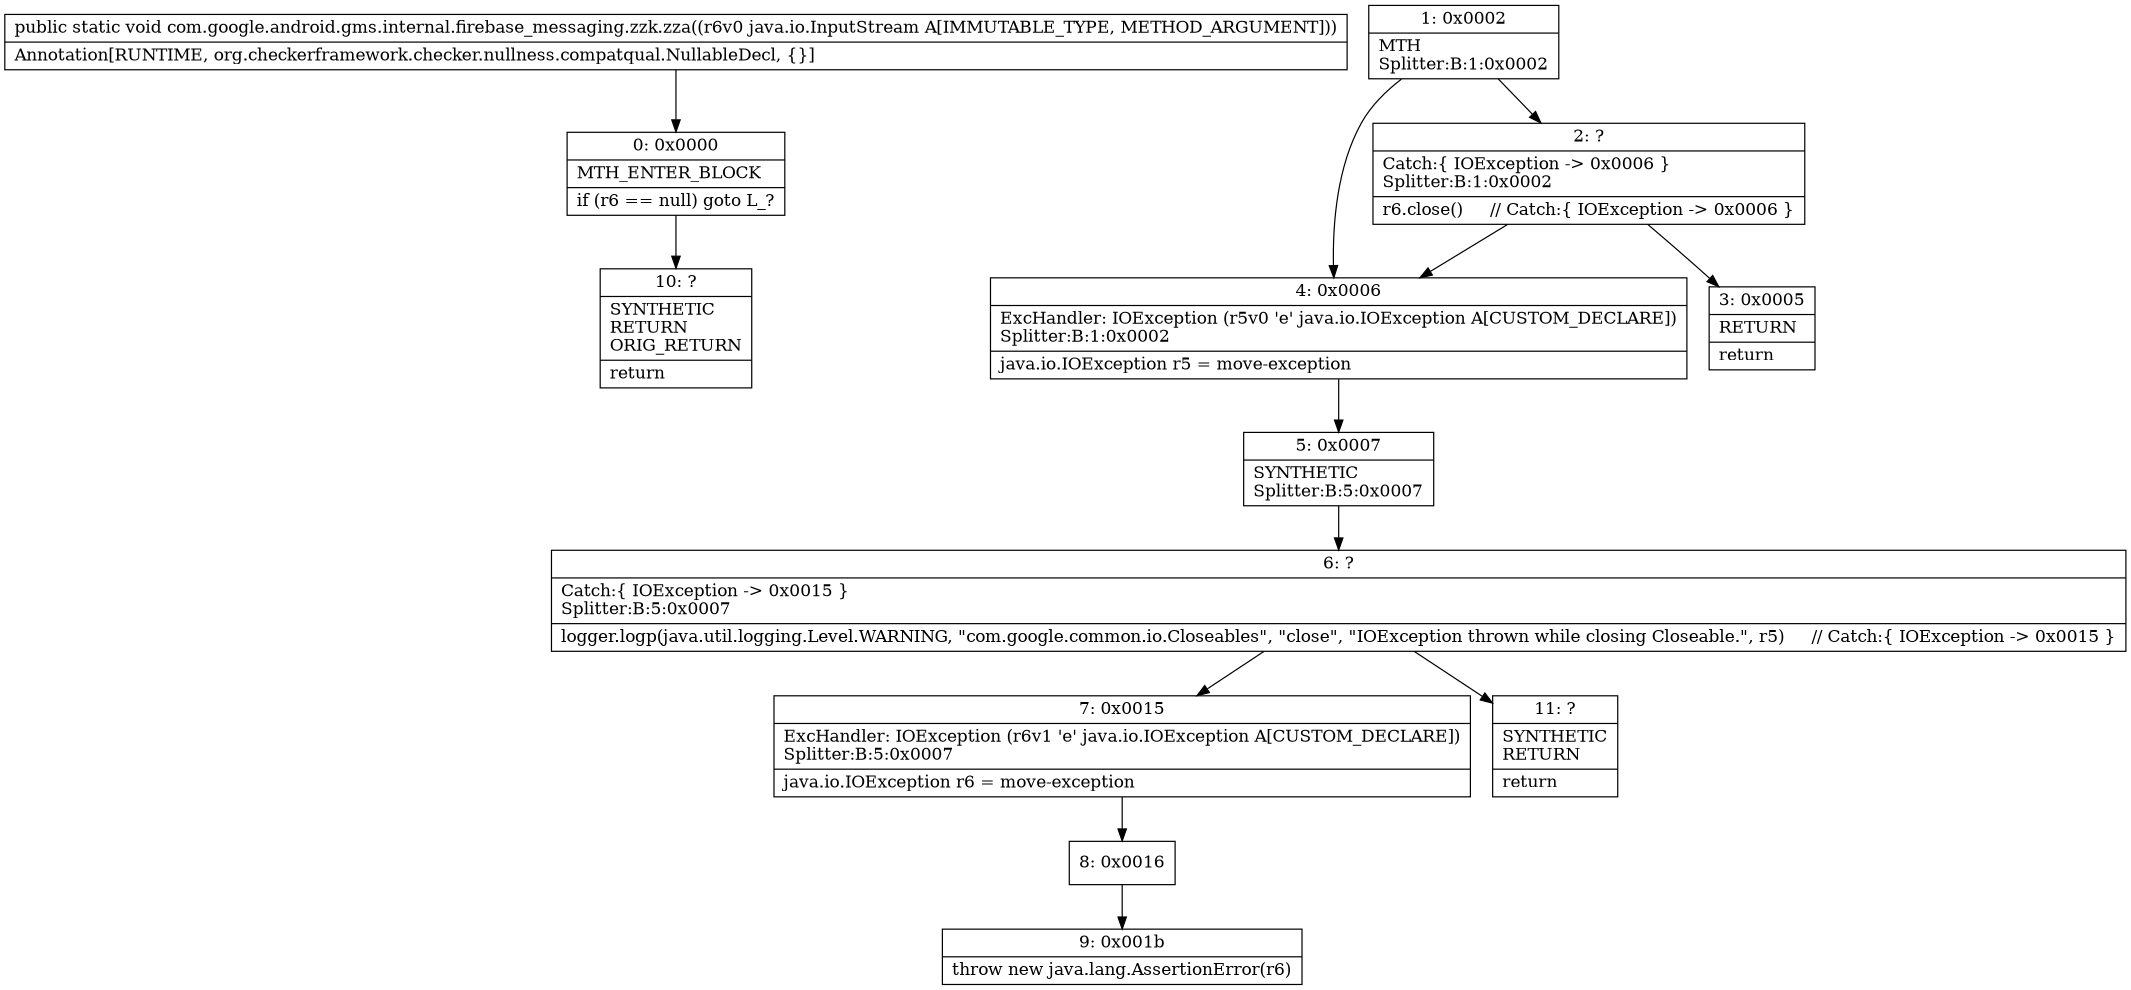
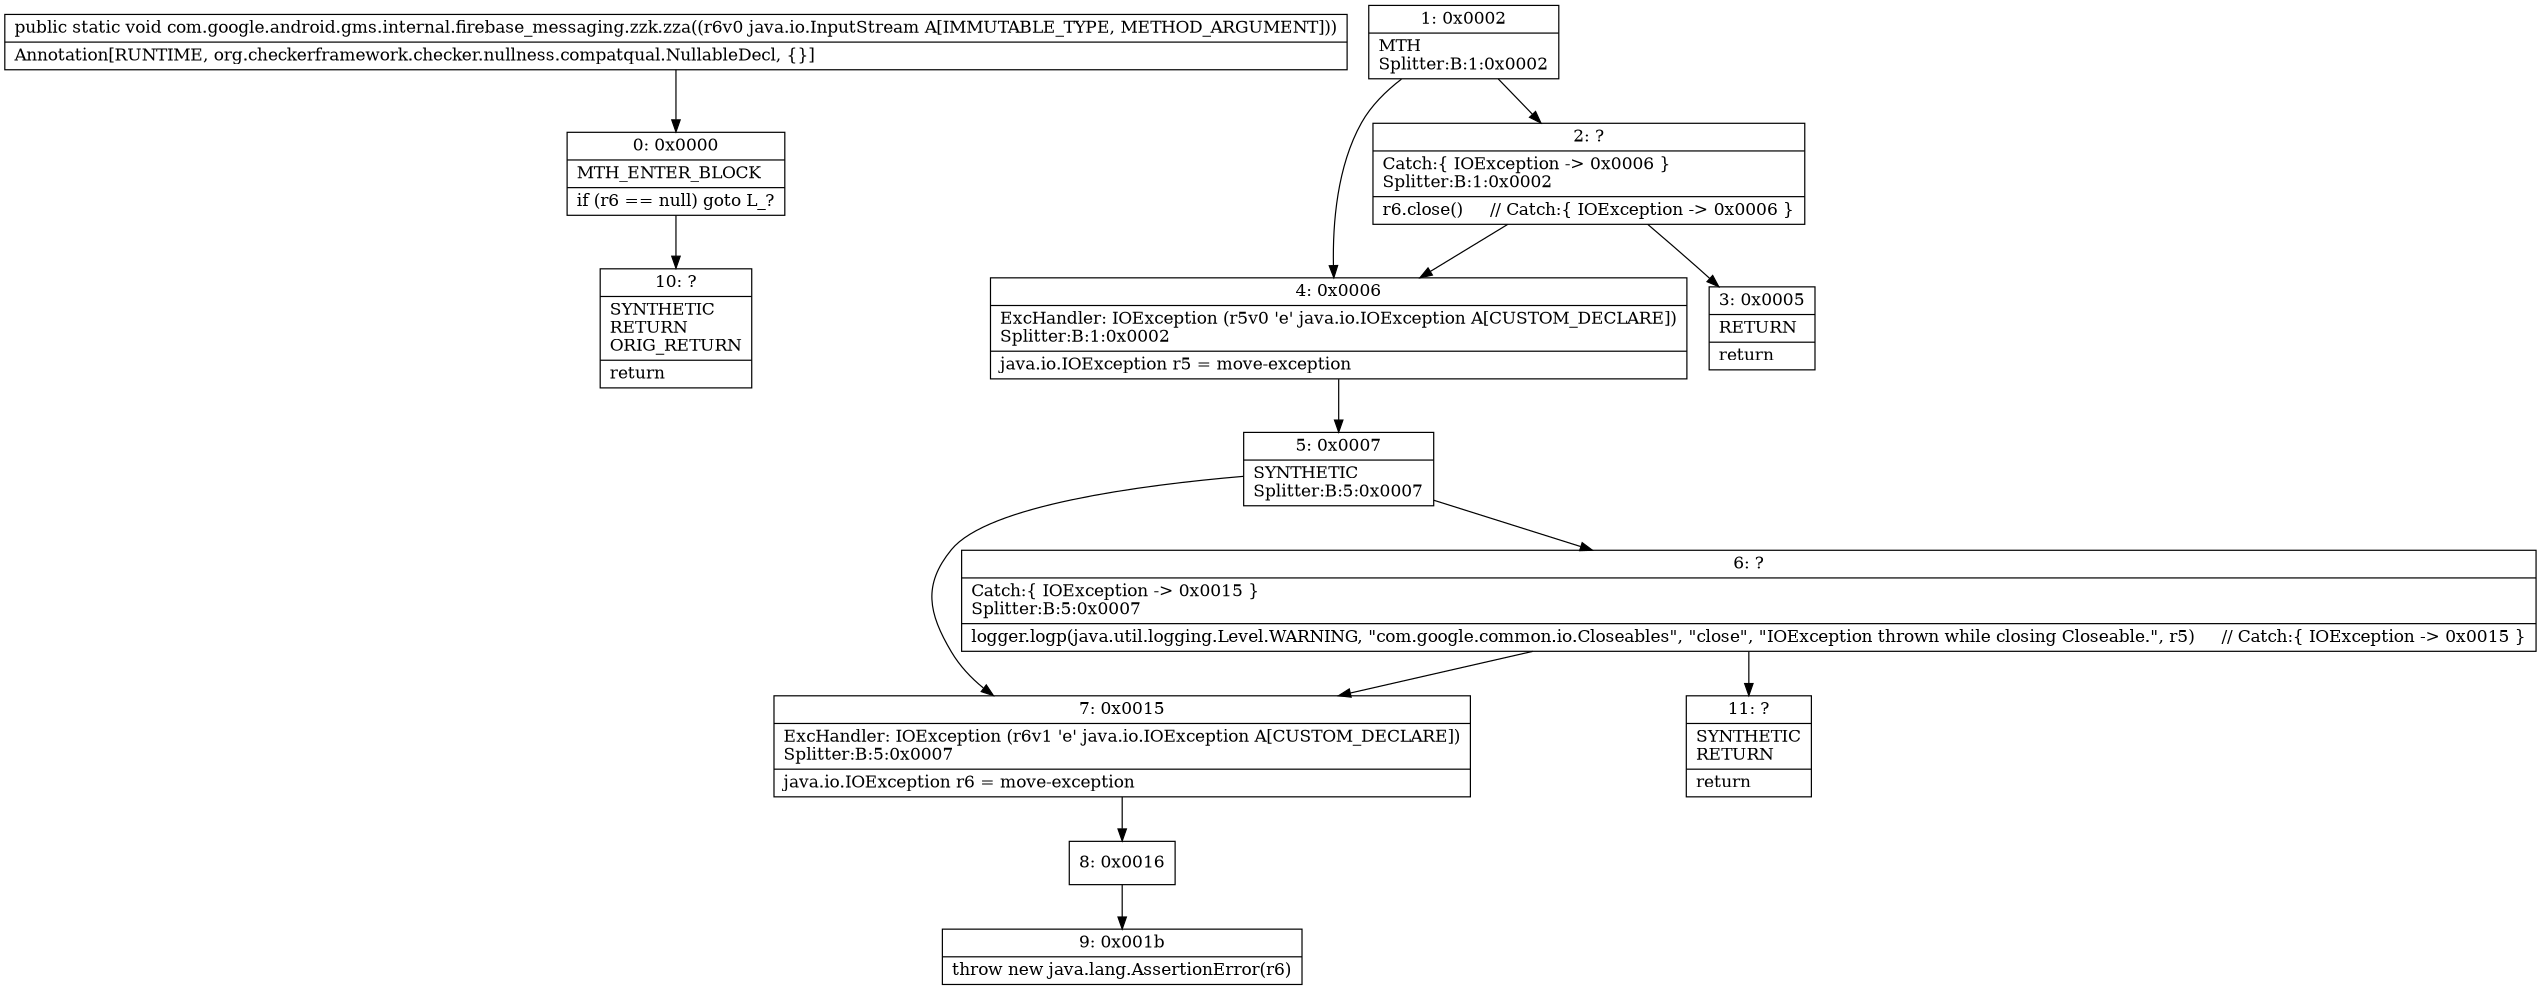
none -> (1015, 515)
